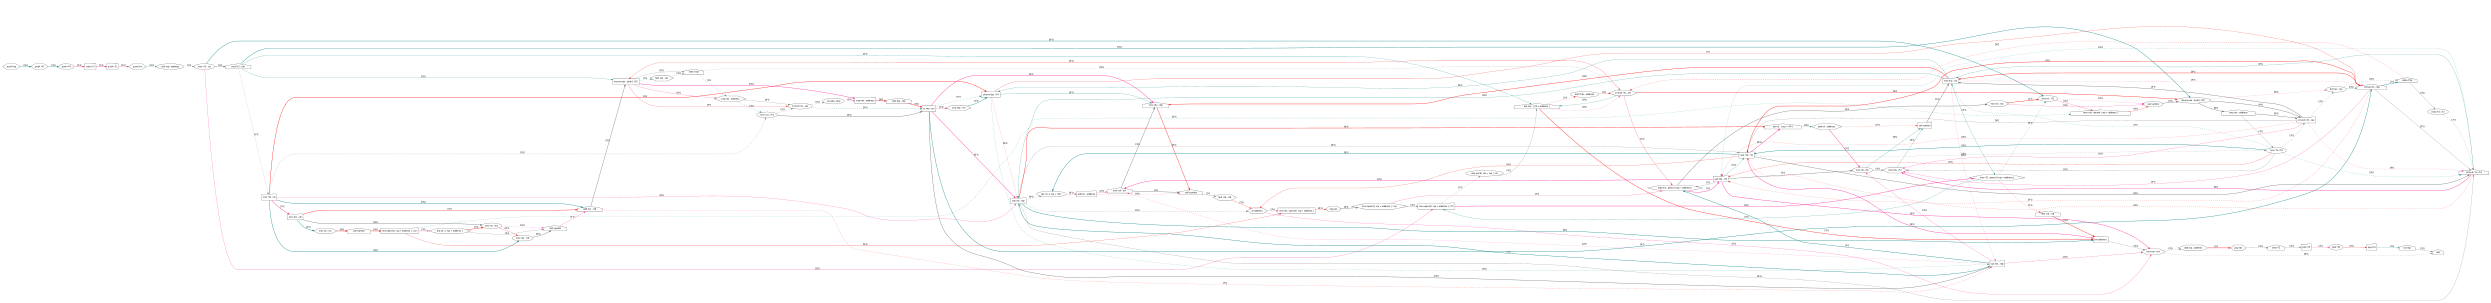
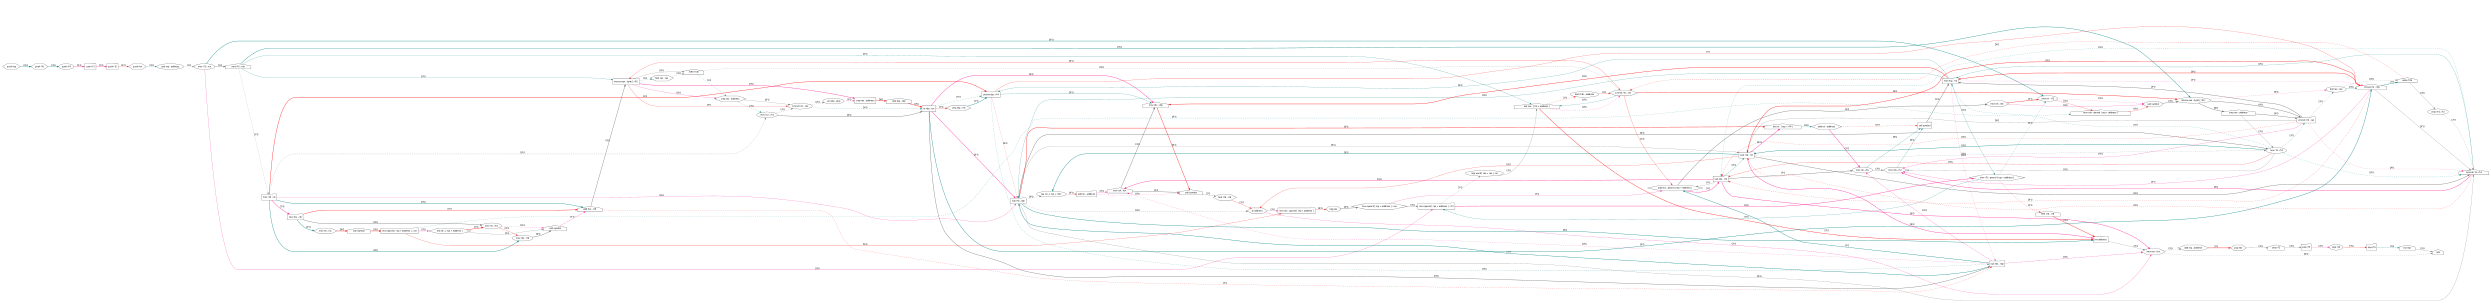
none -> (1621, 134)
